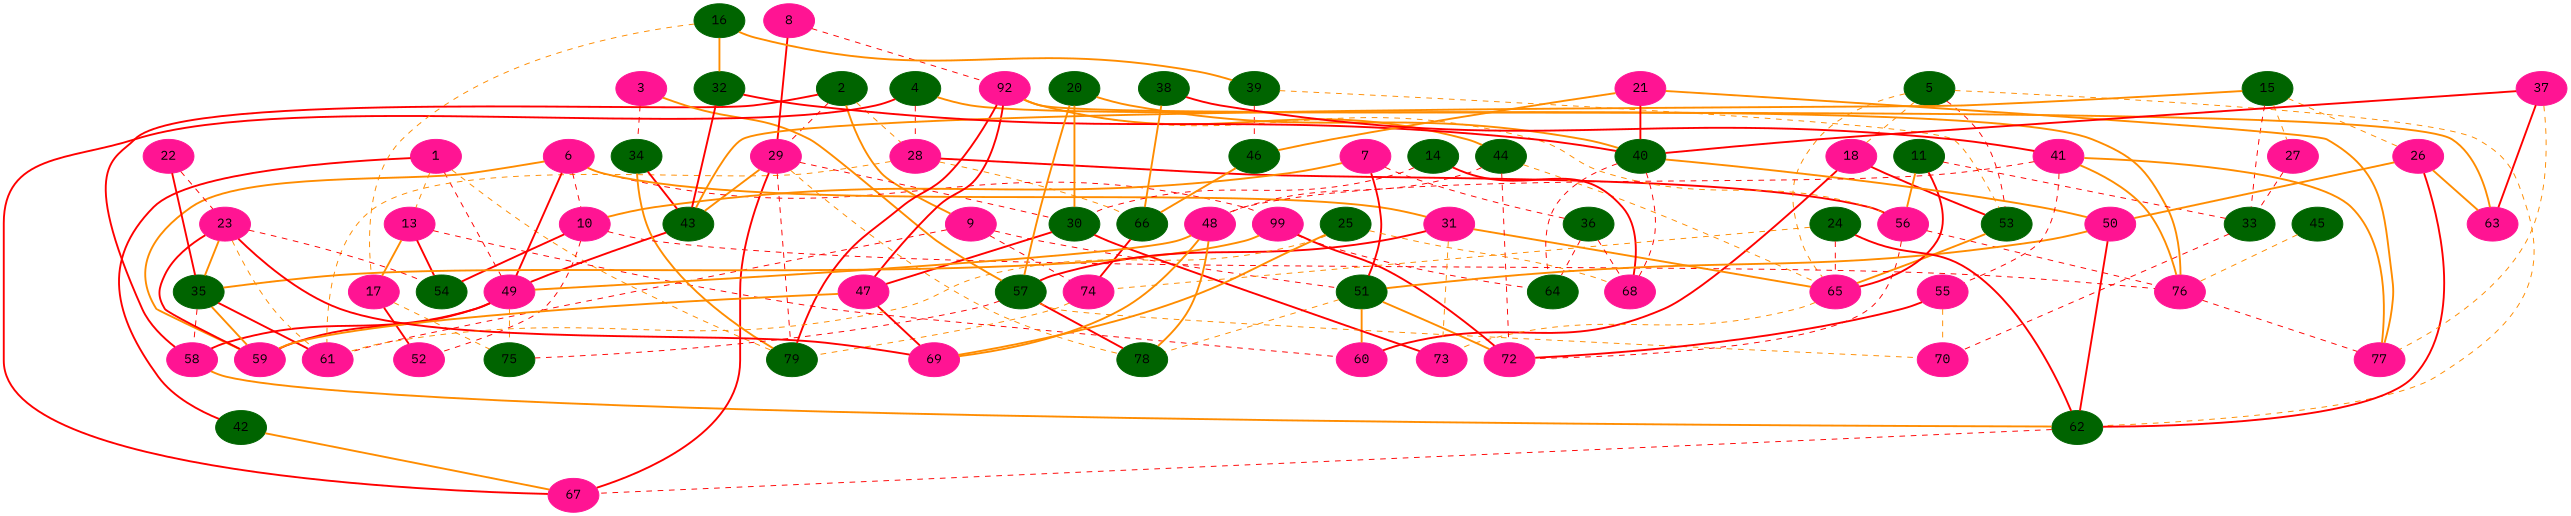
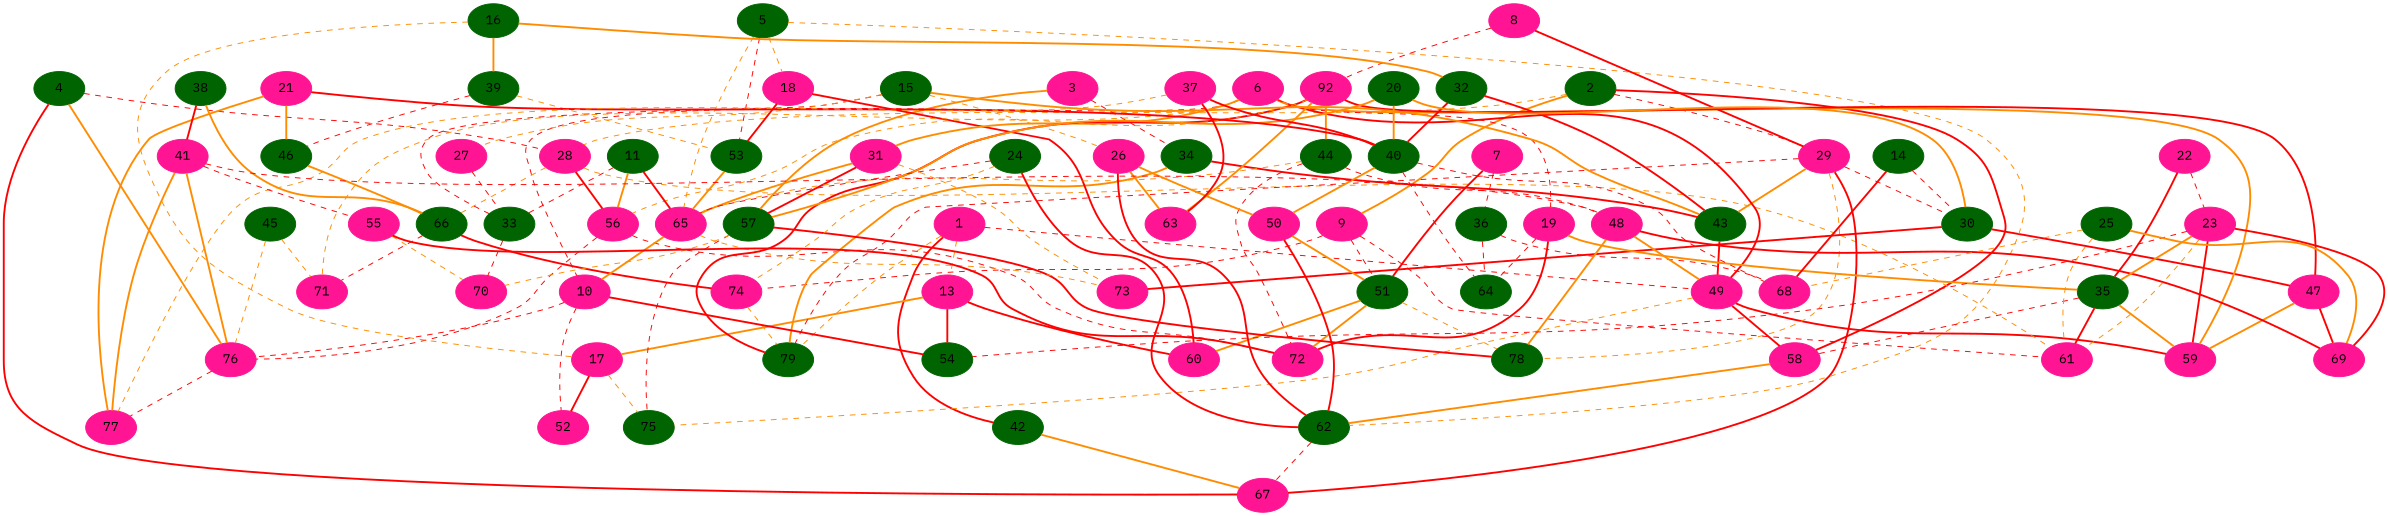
(1012, 189) -> (633, 258)
(1278, 224) -> (1549, 224)
none -> (322, 292)
(1123, 308) -> (2022, 256)
(836, 310) -> (1022, 320)
